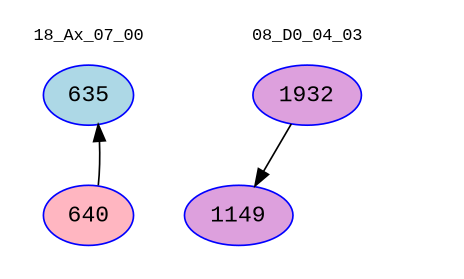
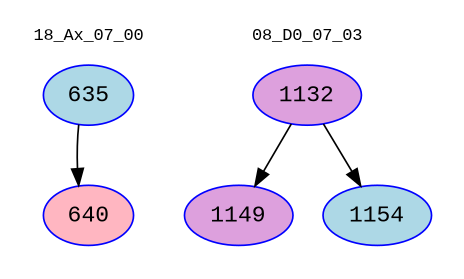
(308, 36) -> (308, 36)
(307, 95) -> (307, 95)
(100, 164) -> (77, 147)
none -> (377, 215)
